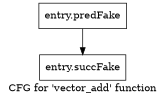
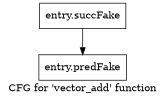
(83, 38) -> (83, 38)
